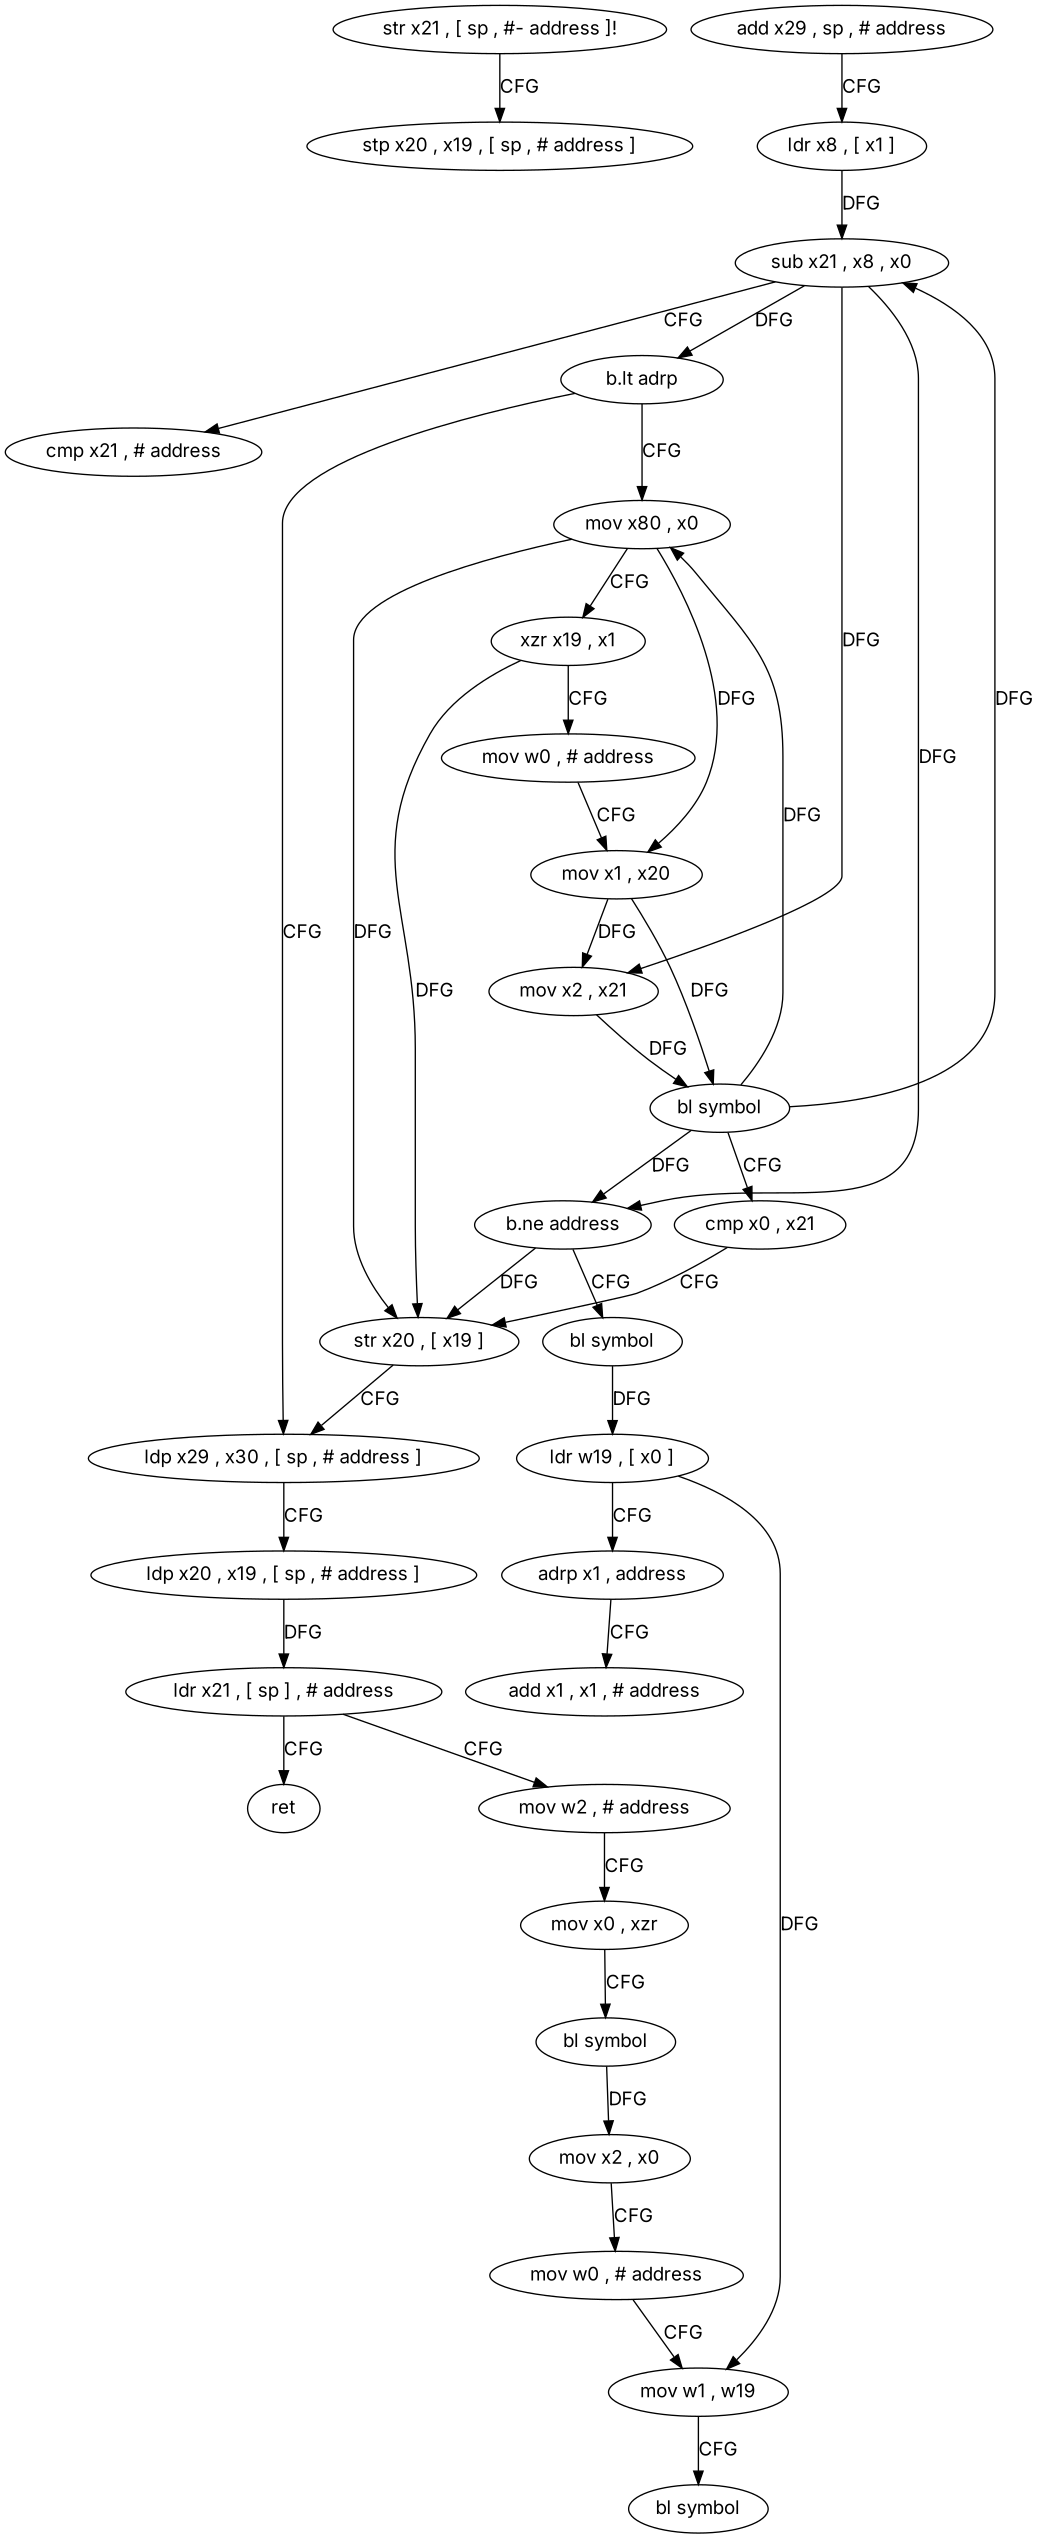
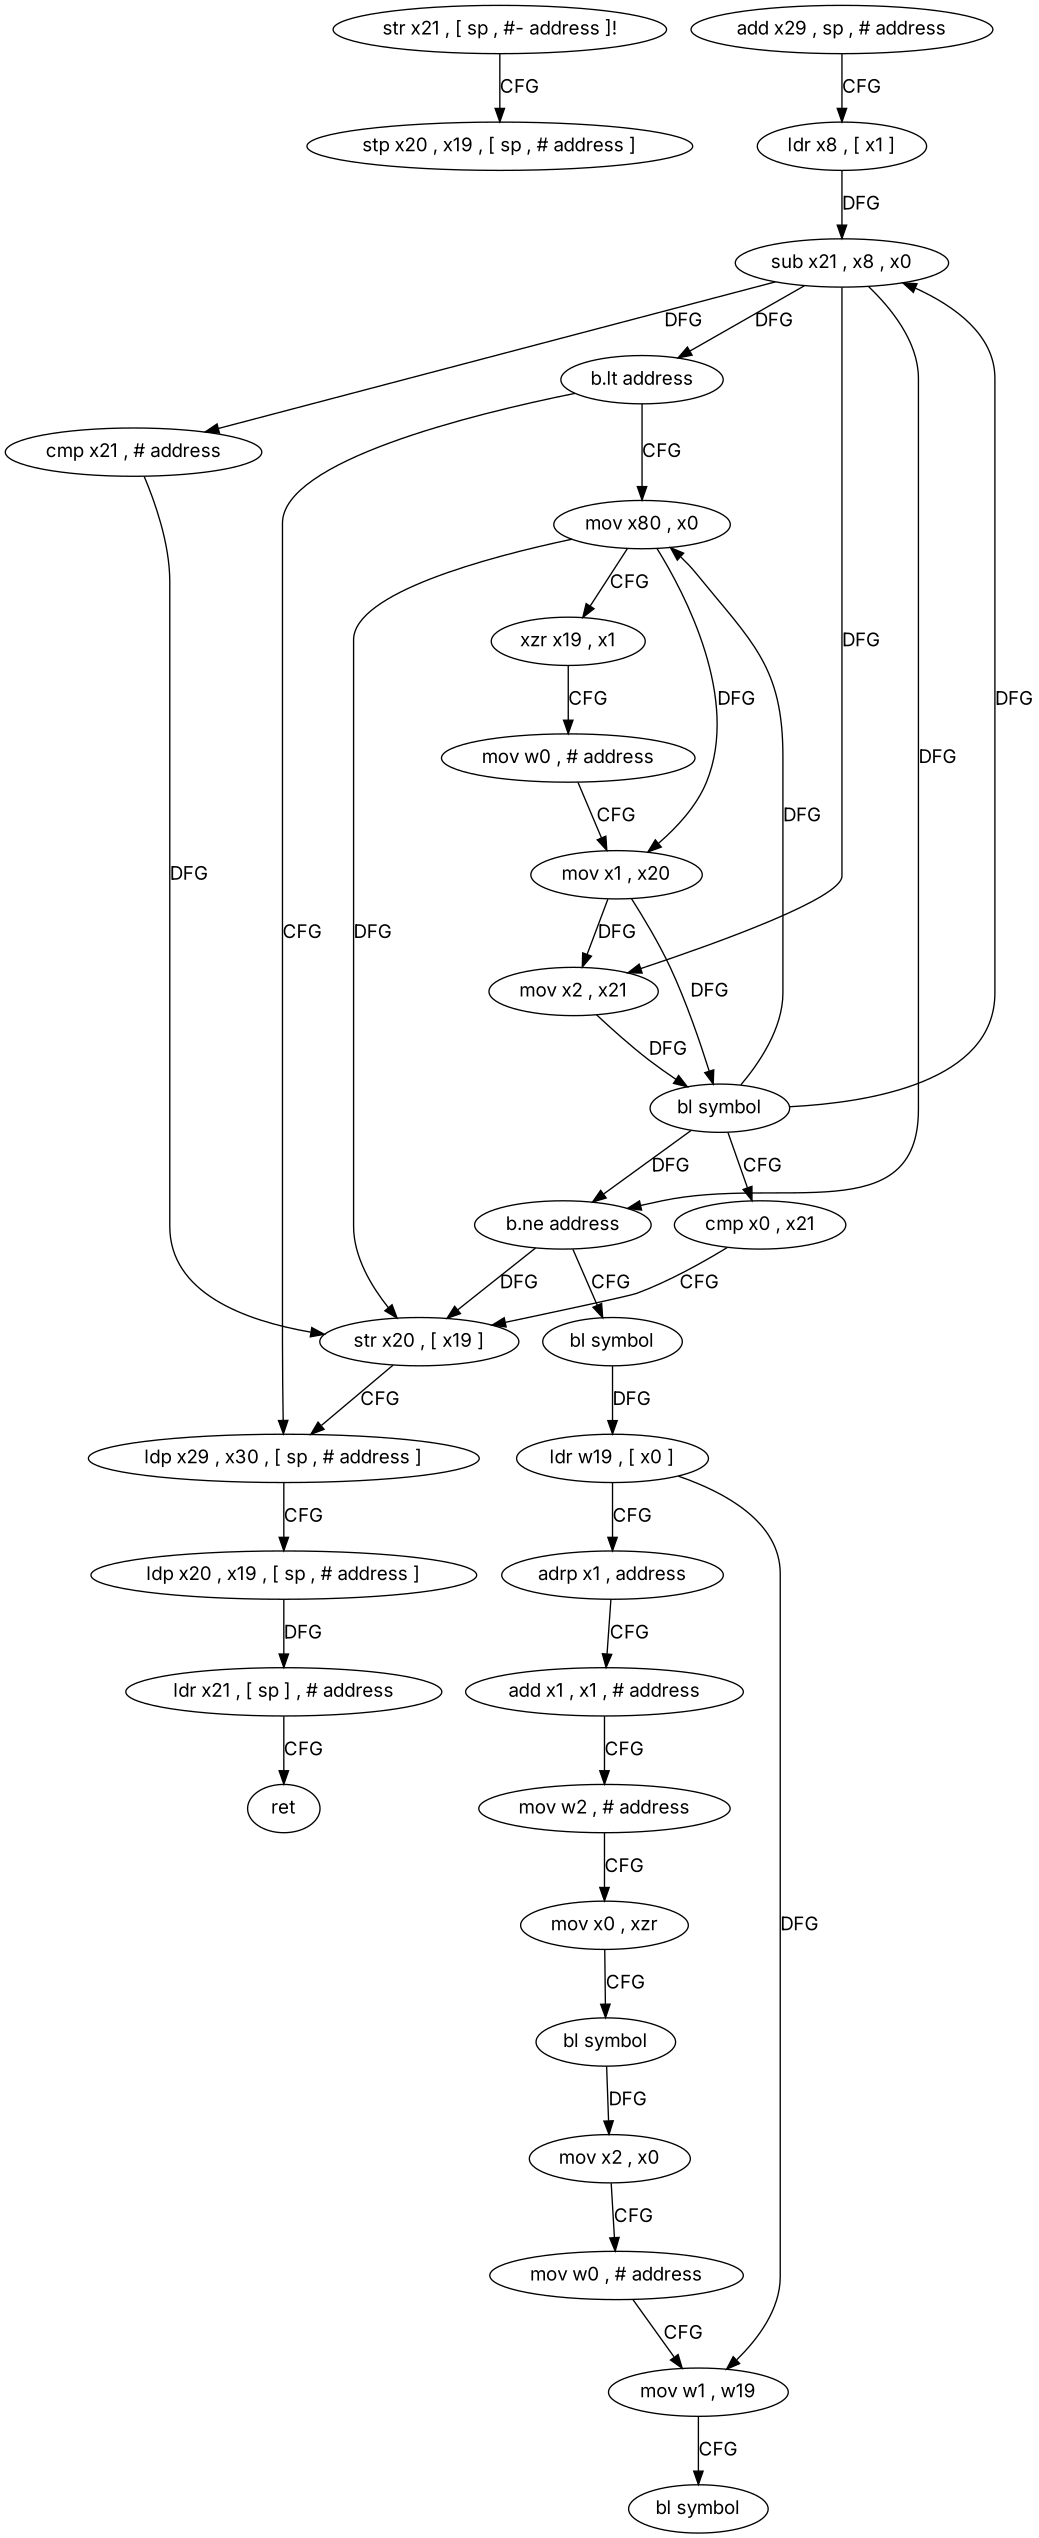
(684, 321) -> (684, 321)
(642, 380) -> (642, 380)
(408, 956) -> (170, 946)
(439, 1748) -> (604, 1743)
